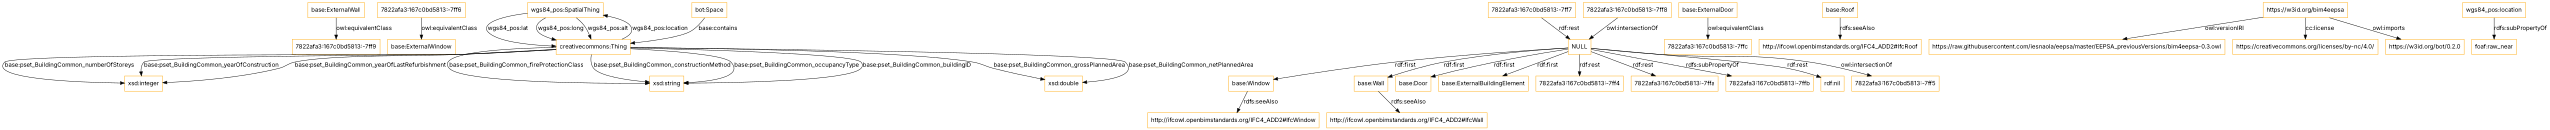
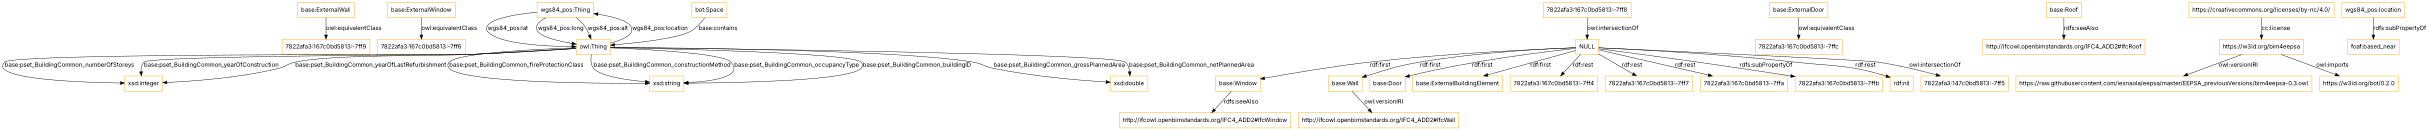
(565, 10) -> (565, 10)
(421, 26) -> (421, 26)
(2305, 26) -> (2261, 26)
(1554, 27) -> (1616, 64)
(593, 47) -> (593, 47)
(2494, 47) -> (2373, 47)
(1895, 84) -> (1965, 84)
(1409, 102) -> (1384, 102)
